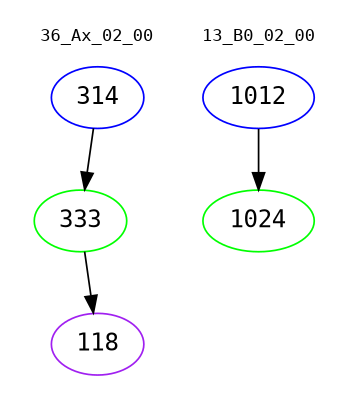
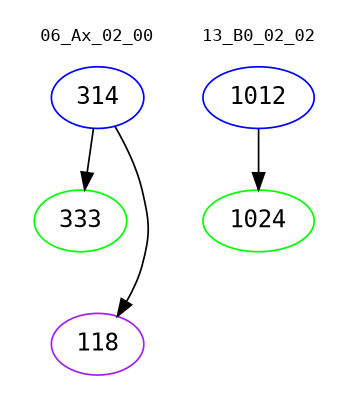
(98, 37) -> (98, 37)
(259, 37) -> (259, 37)
(88, 274) -> (147, 213)
